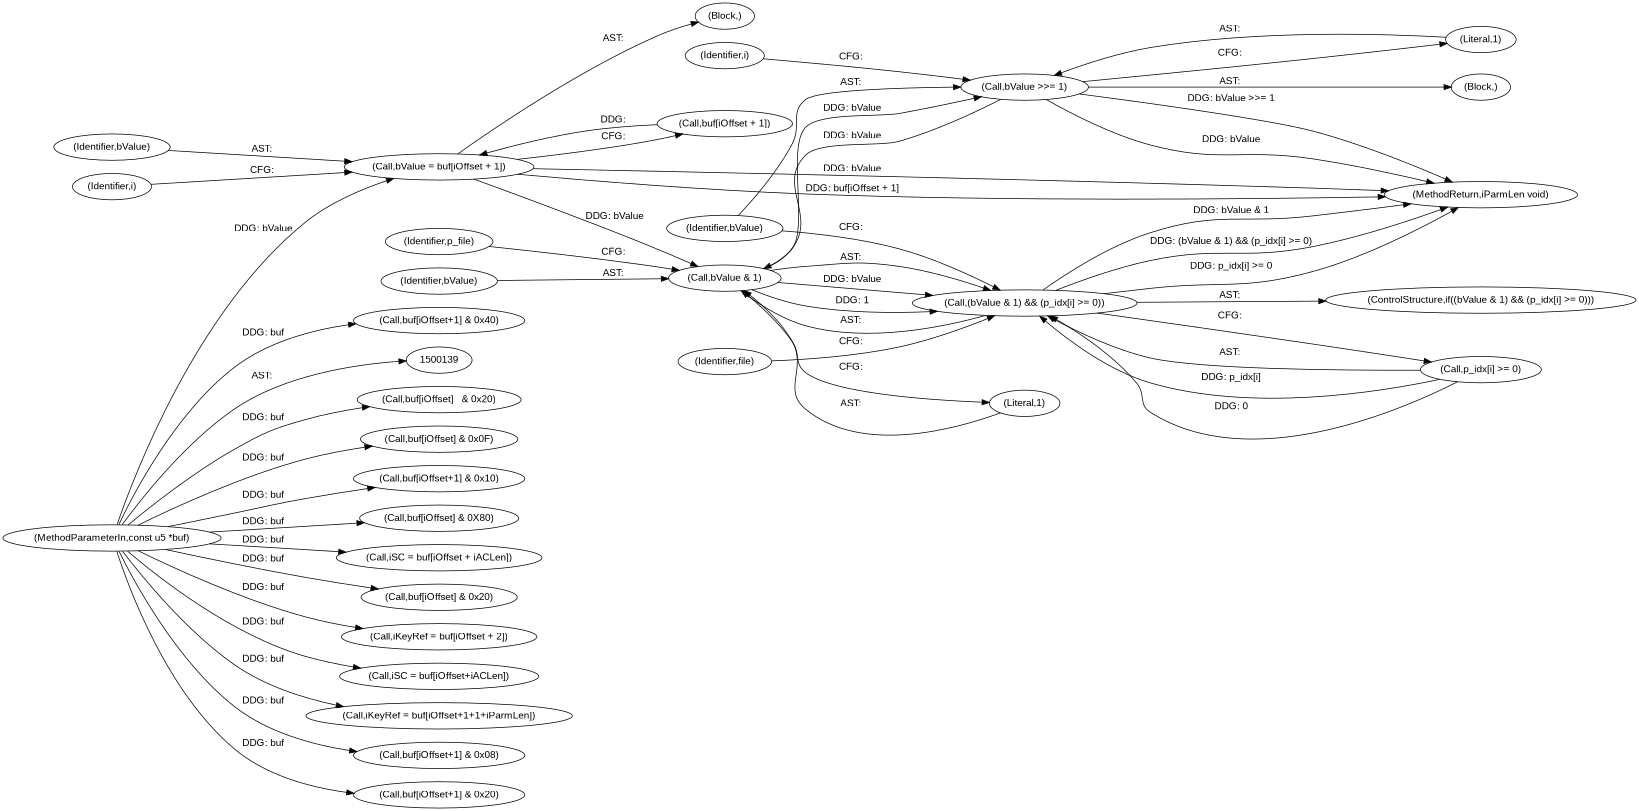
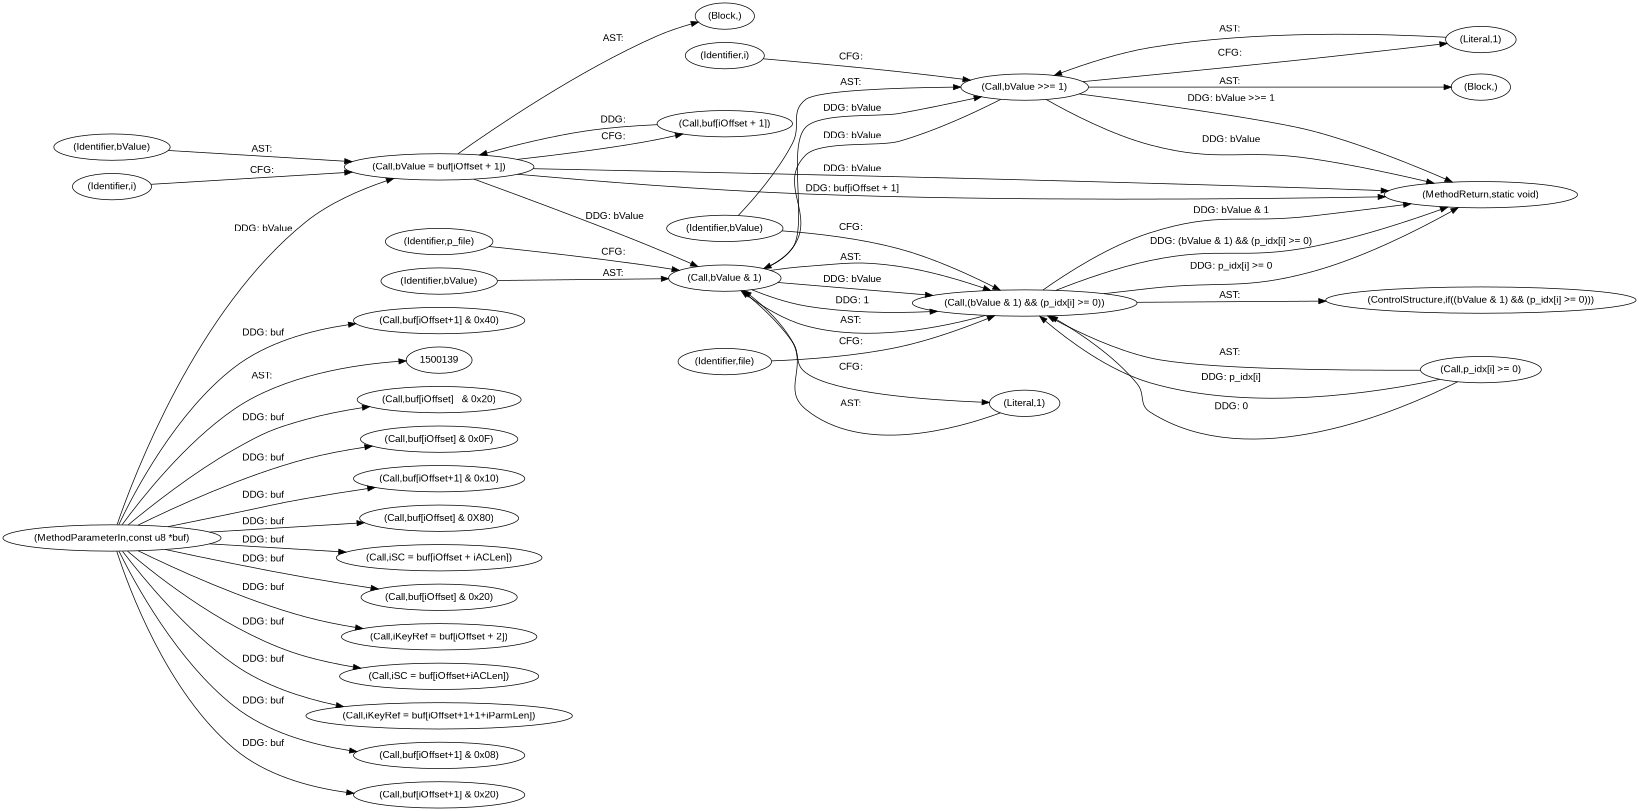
(1481, 195) -> (1481, 195)
(1261, 336) -> none
(112, 538) -> (112, 538)
